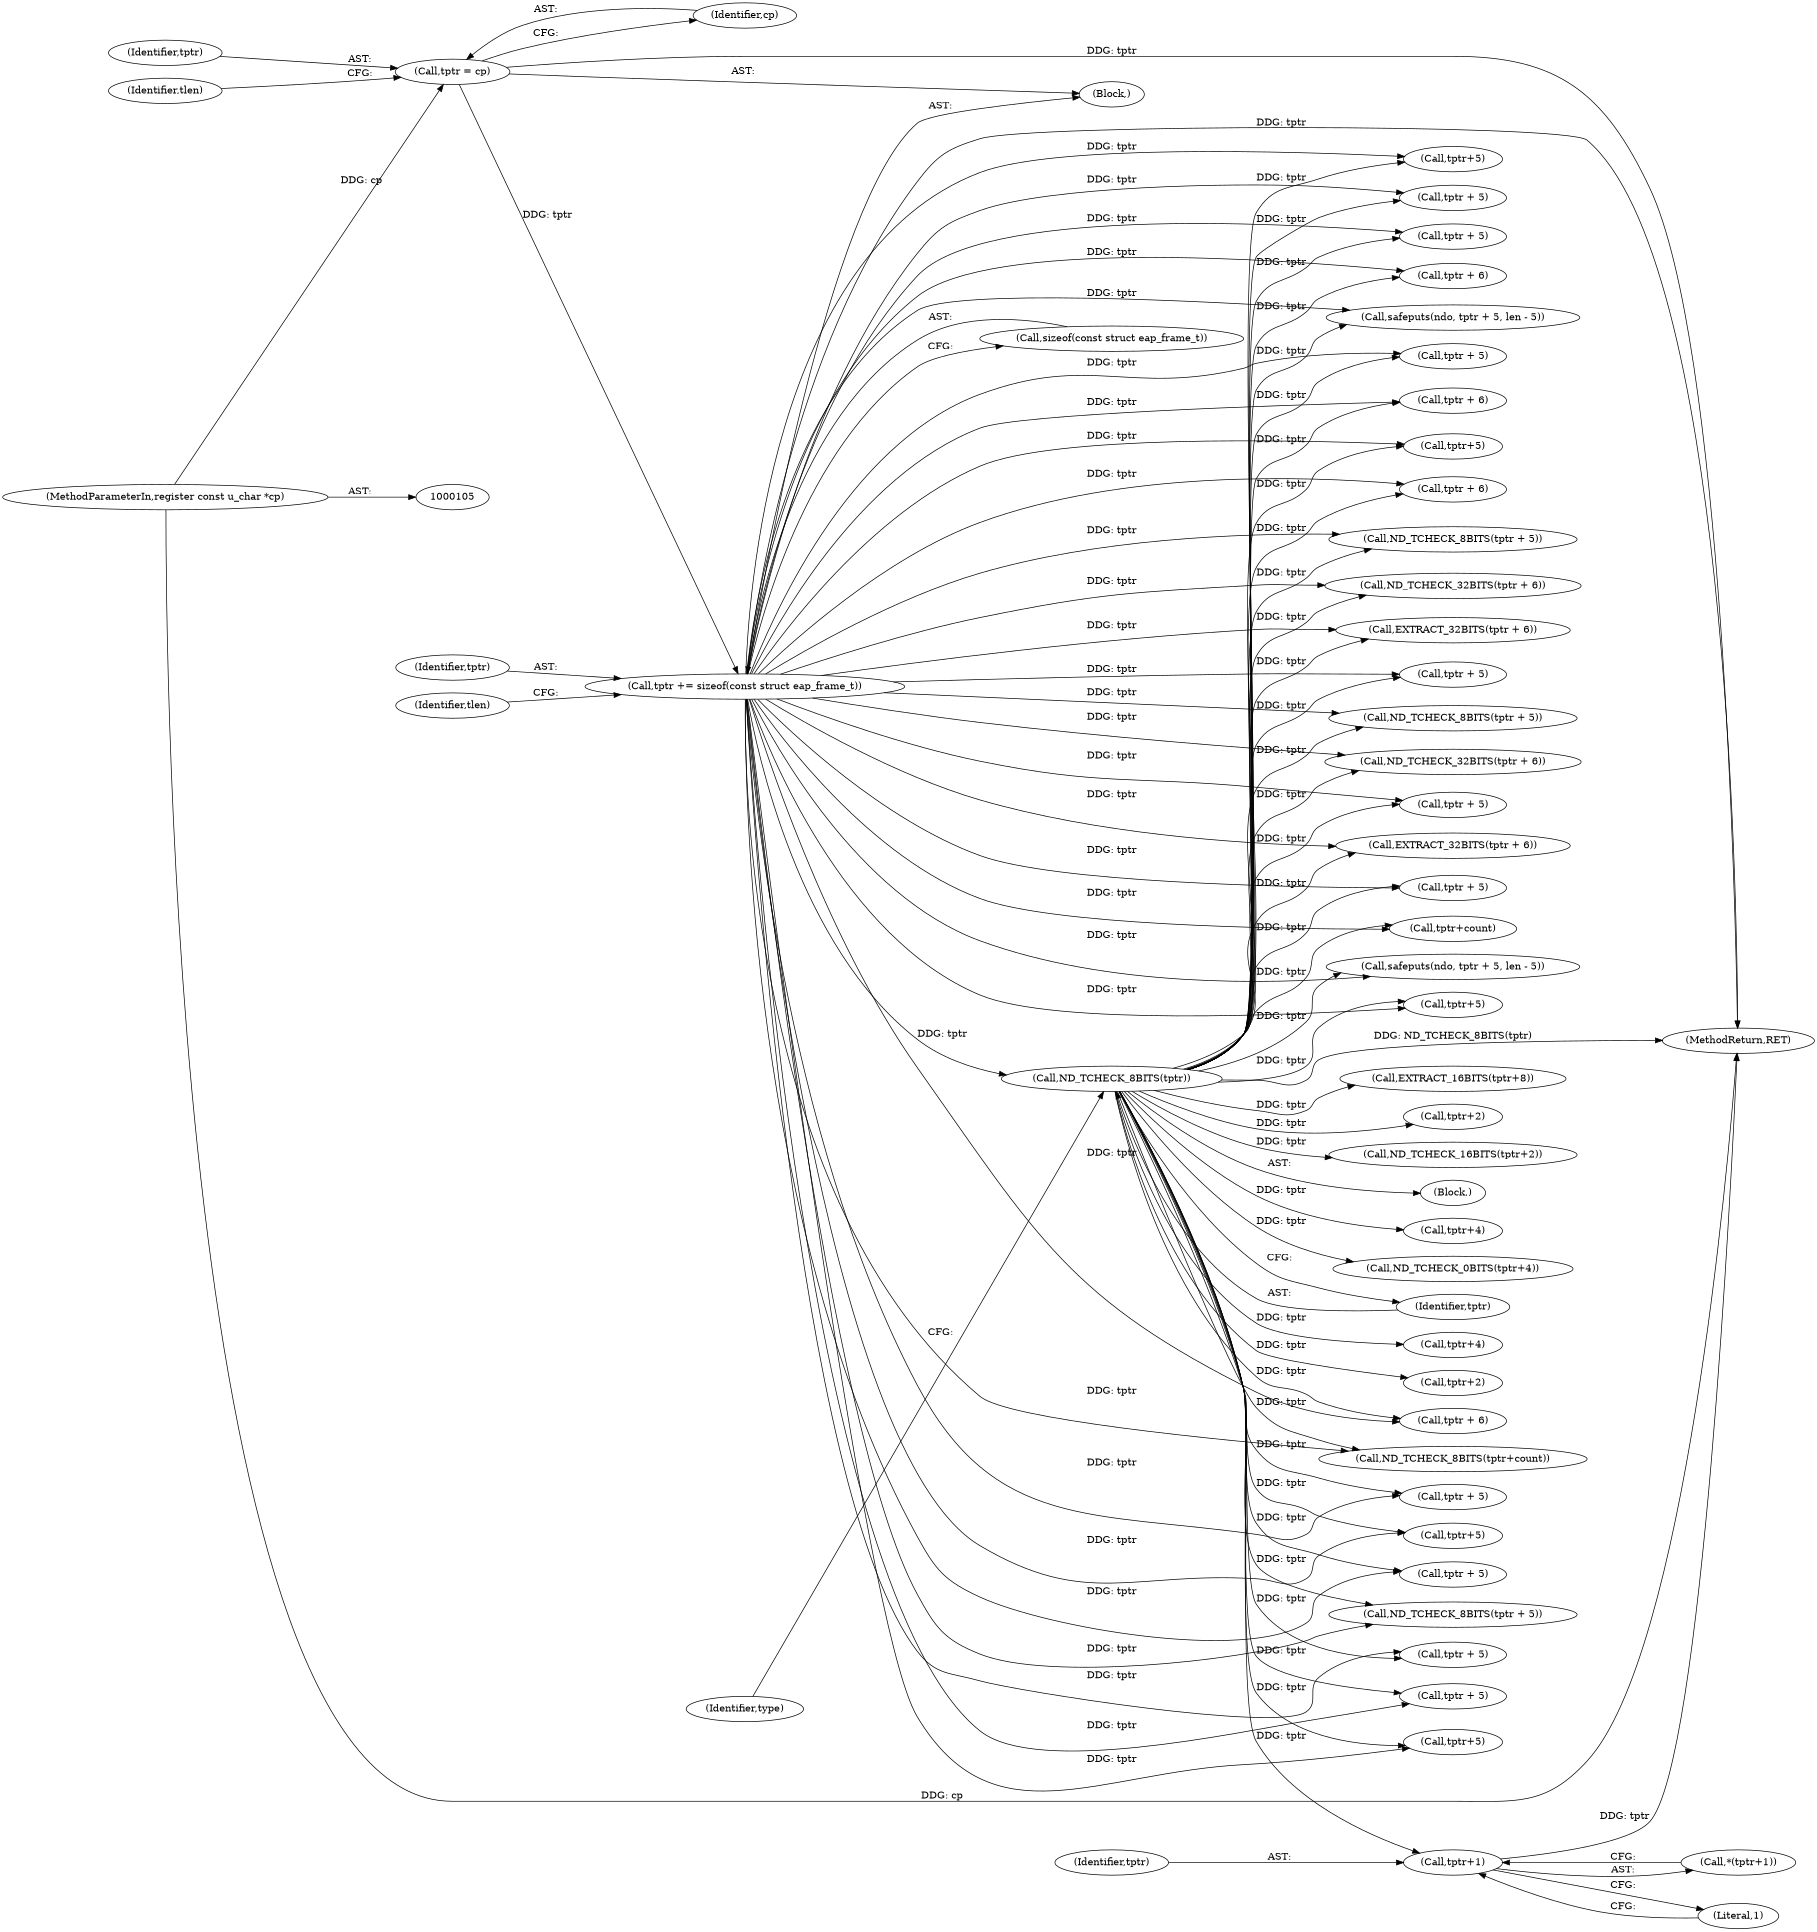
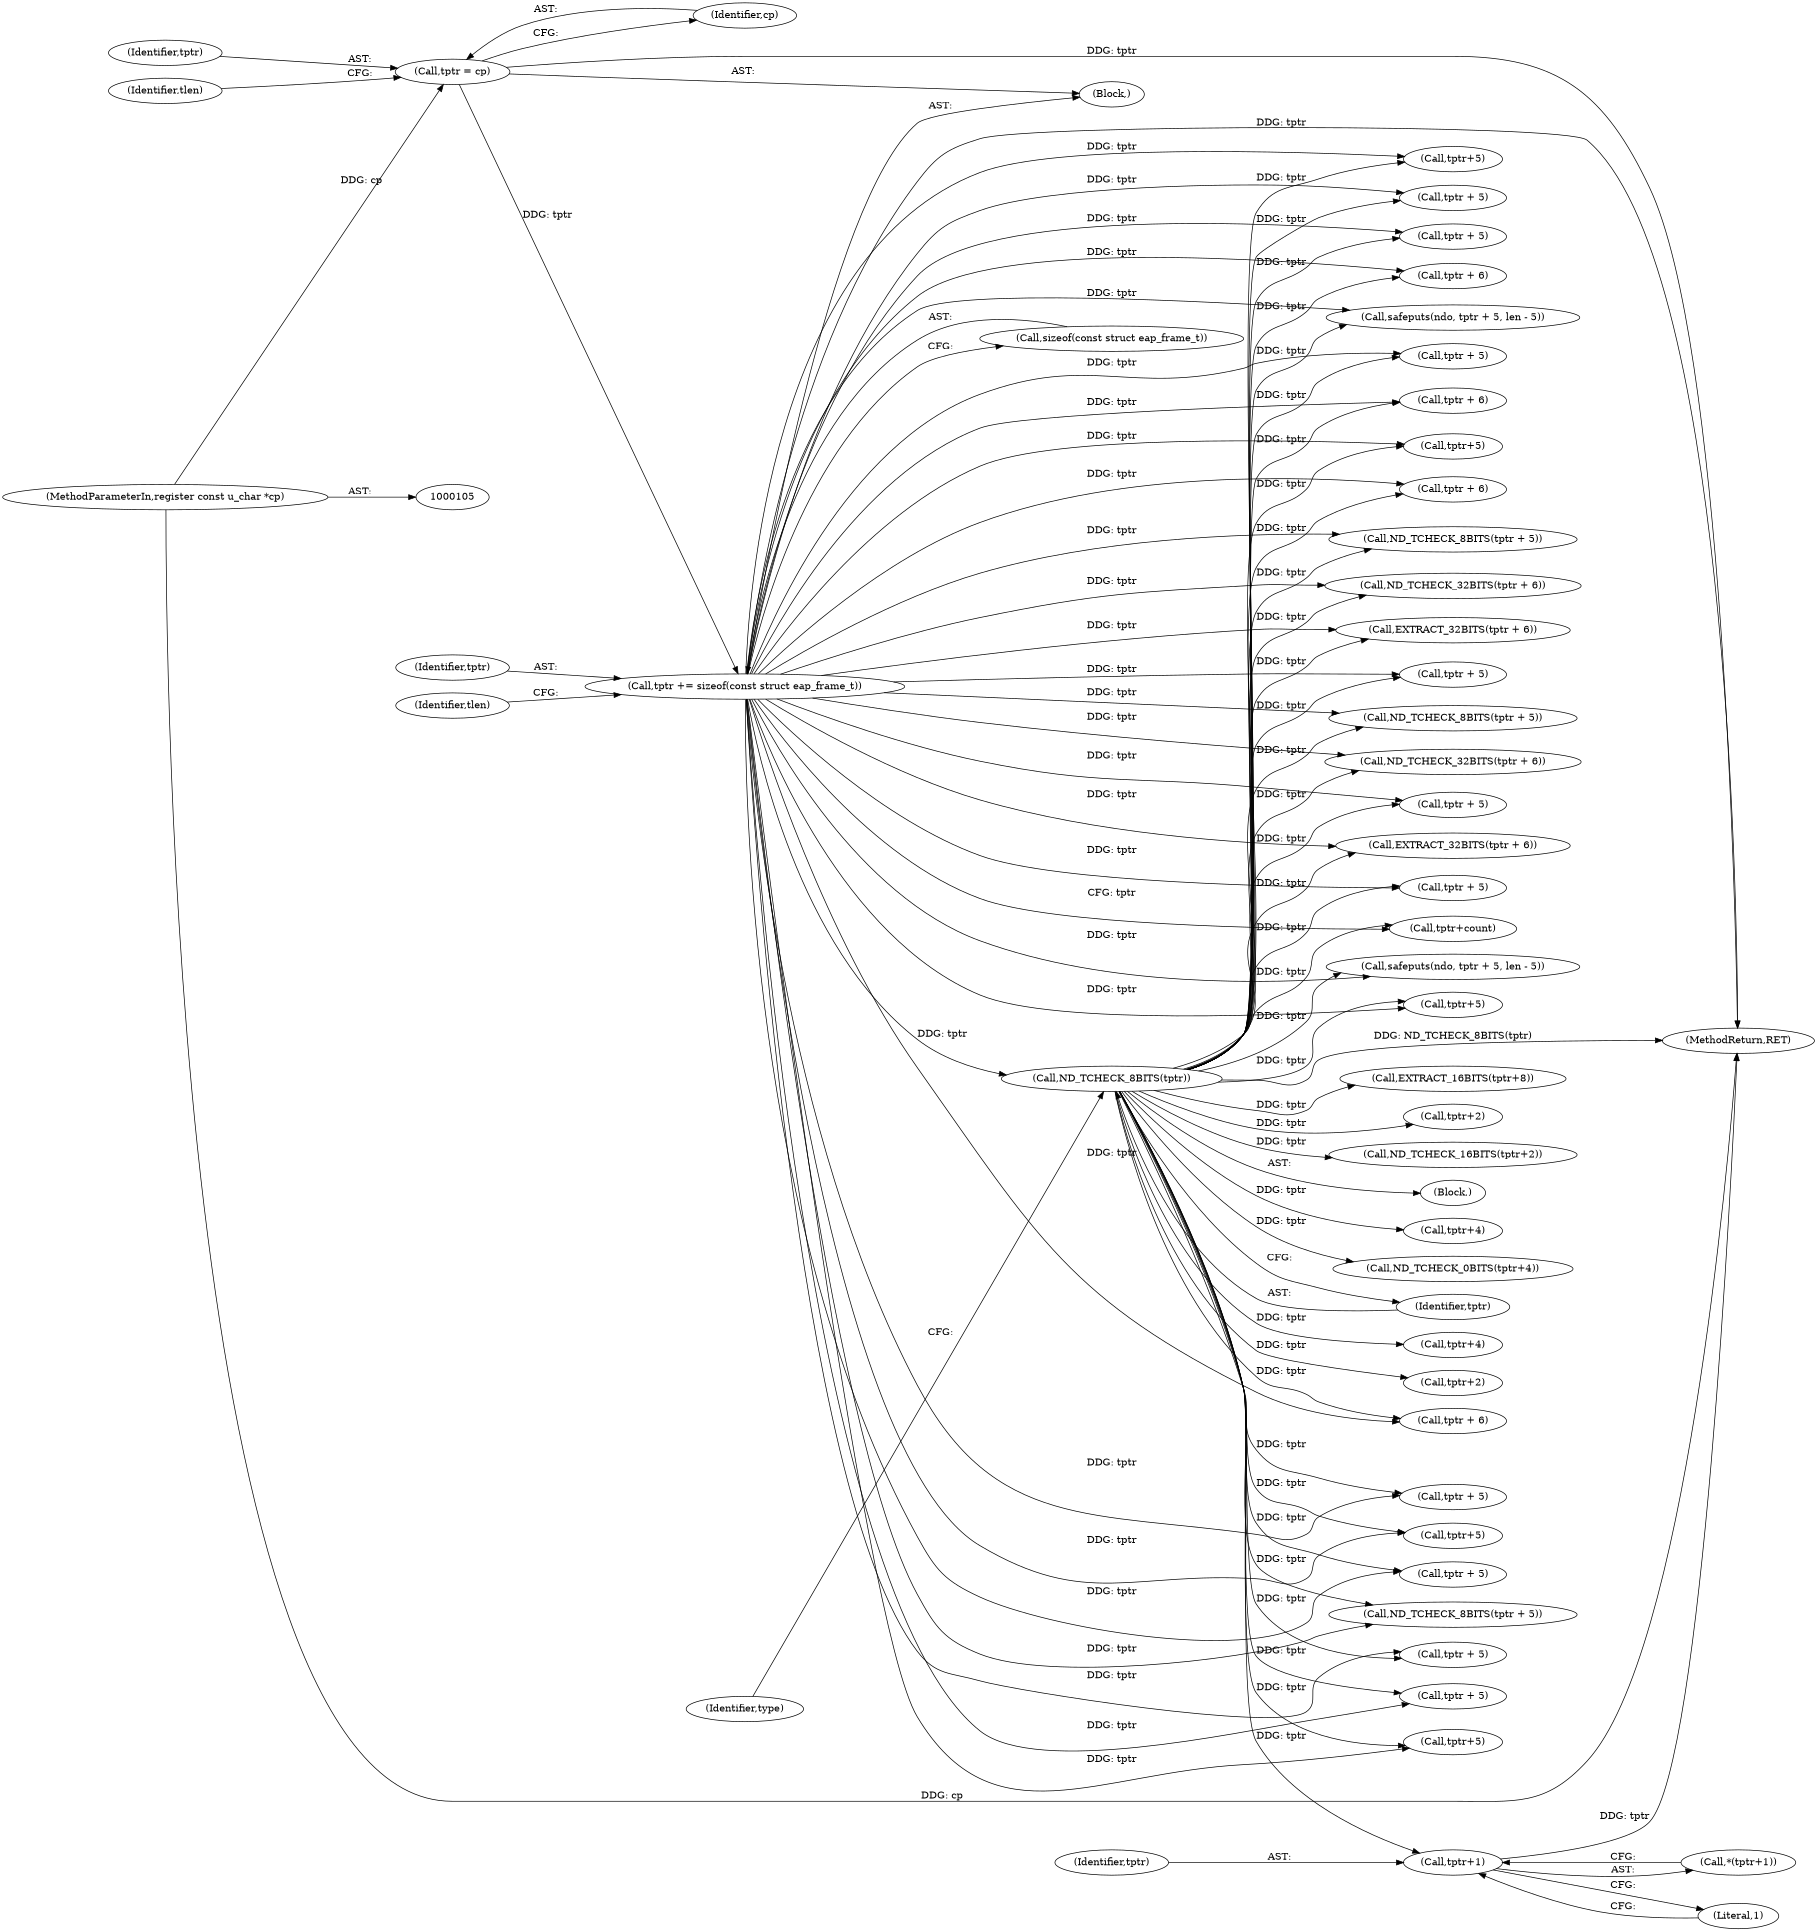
(1112, 893) -> (1112, 893)
(1453, 1459) -> none
